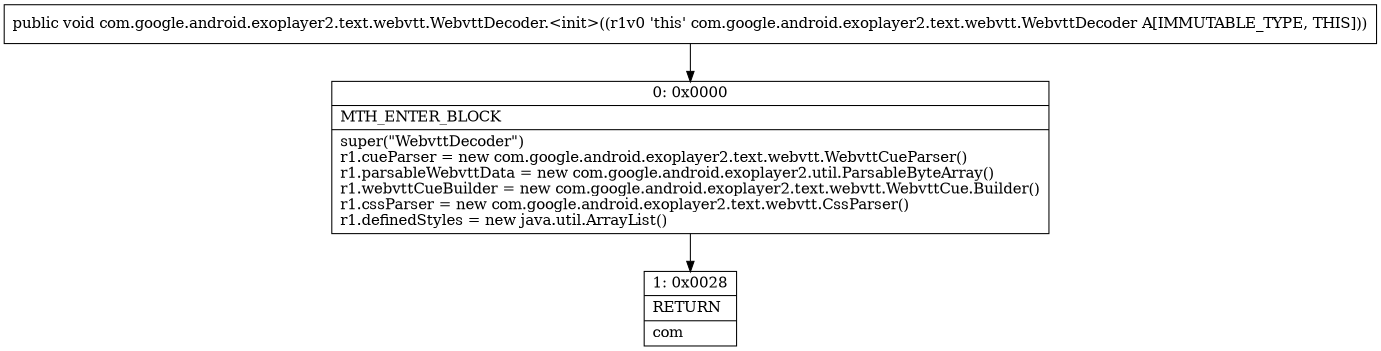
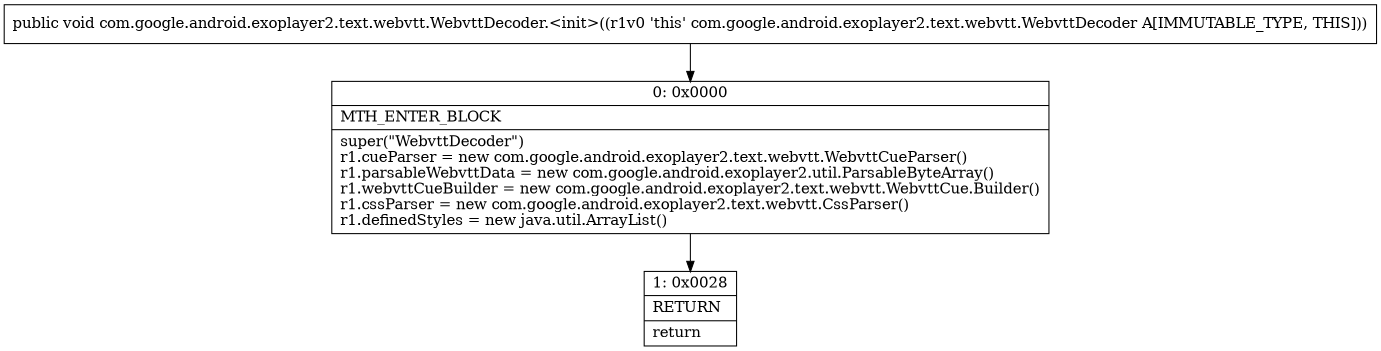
(668, 333) -> (677, 333)
